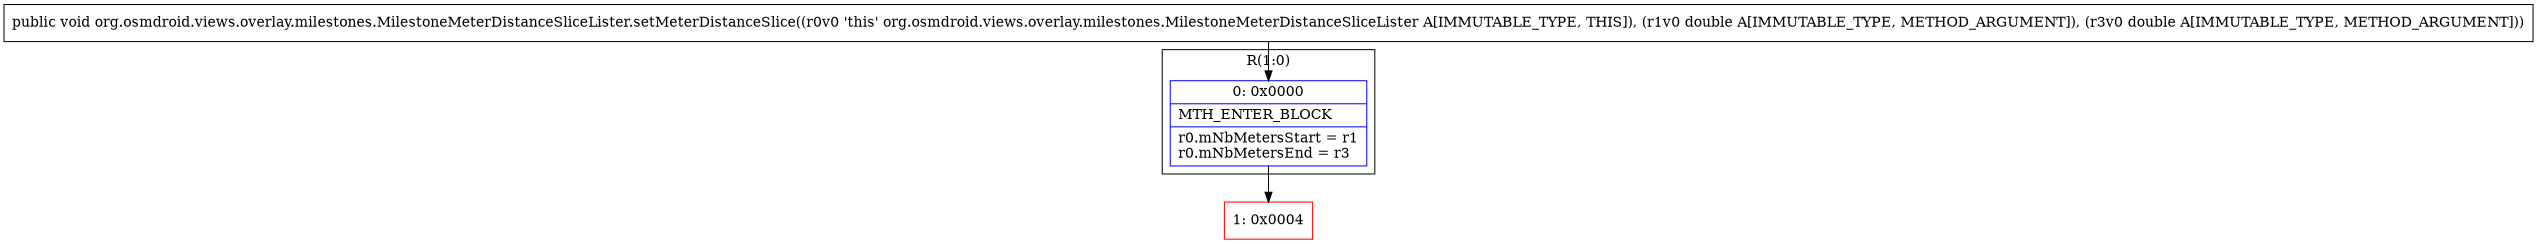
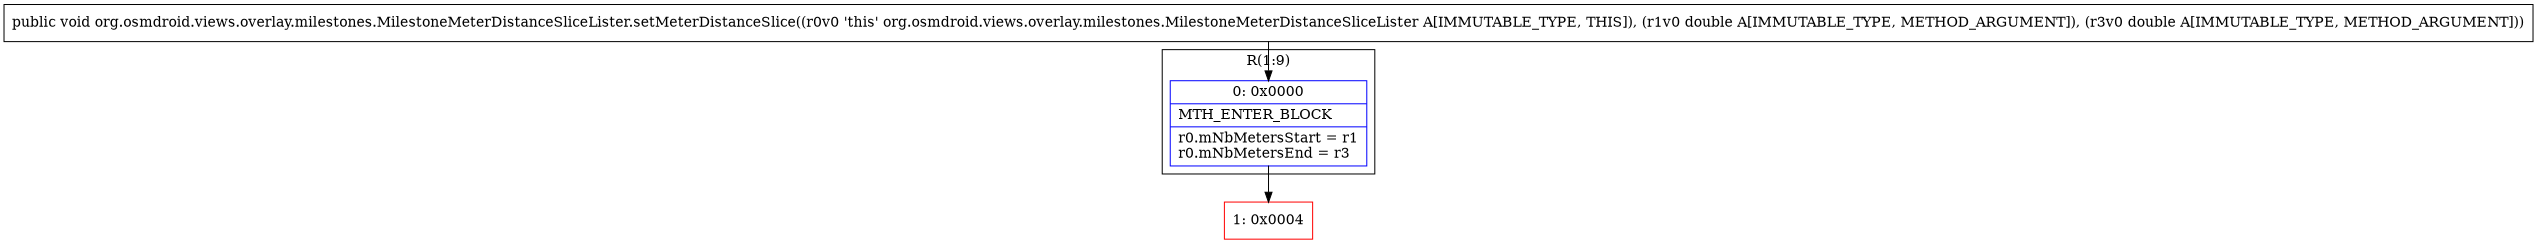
(1269, 61) -> (1269, 61)
